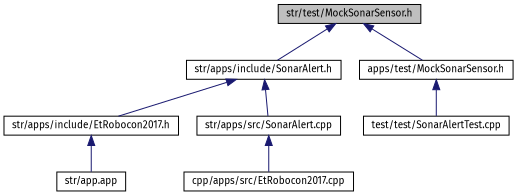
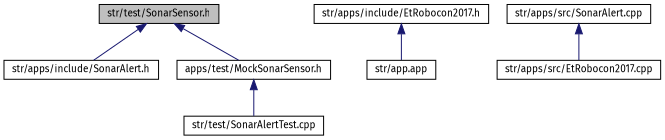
(350, 14) -> (159, 14)
(173, 99) -> none
(267, 103) -> none
(436, 126) -> (254, 126)
(269, 181) -> (579, 70)
